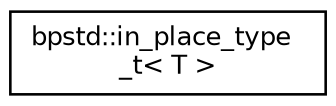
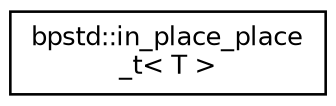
(168, 53) -> (168, 53)
